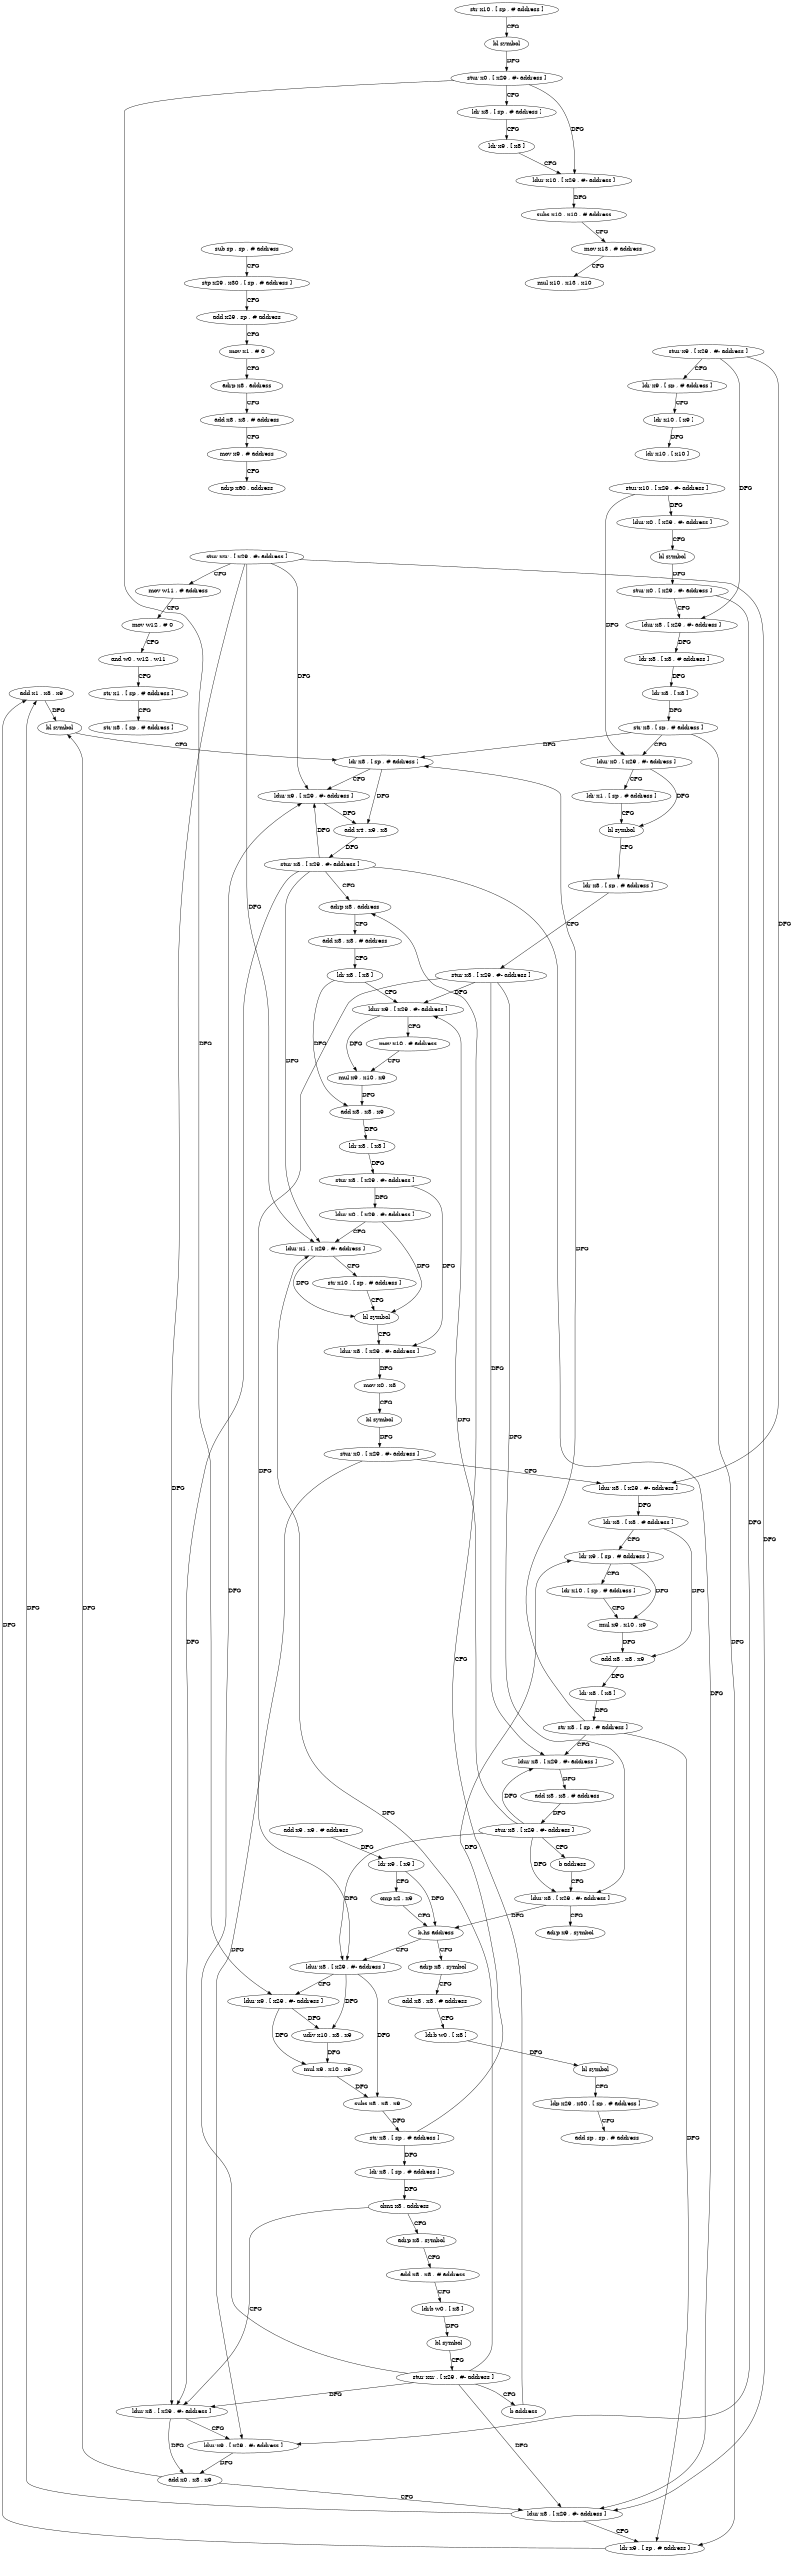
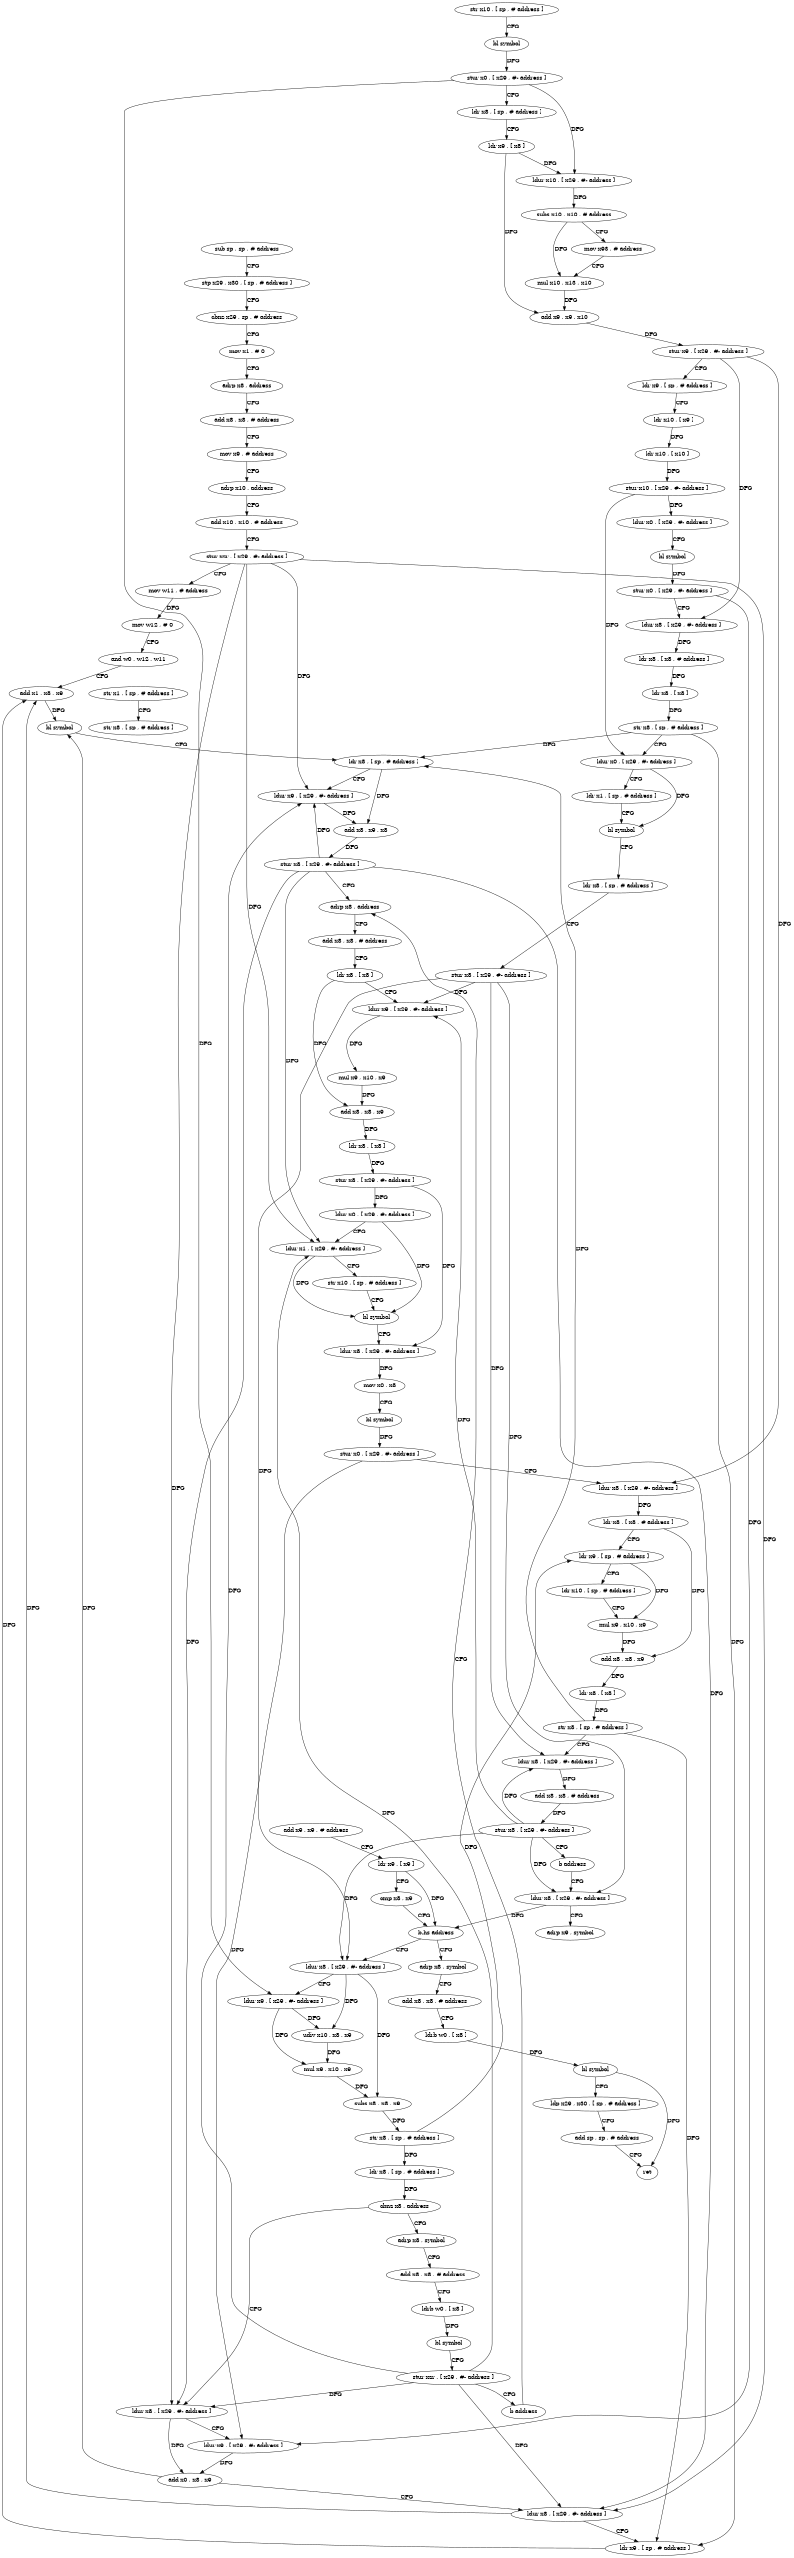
(550, 164) -> (550, 164)
none -> (554, 246)
(613, 249) -> (613, 249)
(247, 318) -> (247, 318)
none -> (564, 318)
none -> (667, 470)
(247, 489) -> (247, 489)
none -> (247, 523)
(173, 608) -> (173, 608)
(138, 675) -> (91, 676)
(366, 831) -> (366, 831)
(408, 1044) -> none
(367, 1848) -> (367, 1848)
(396, 1899) -> (396, 1899)
none -> (647, 2172)
